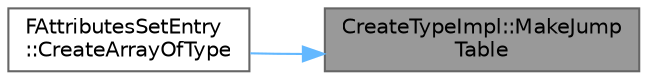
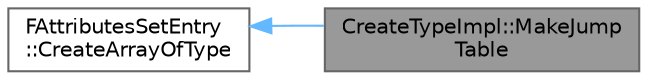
(276, 54) -> (298, 26)
